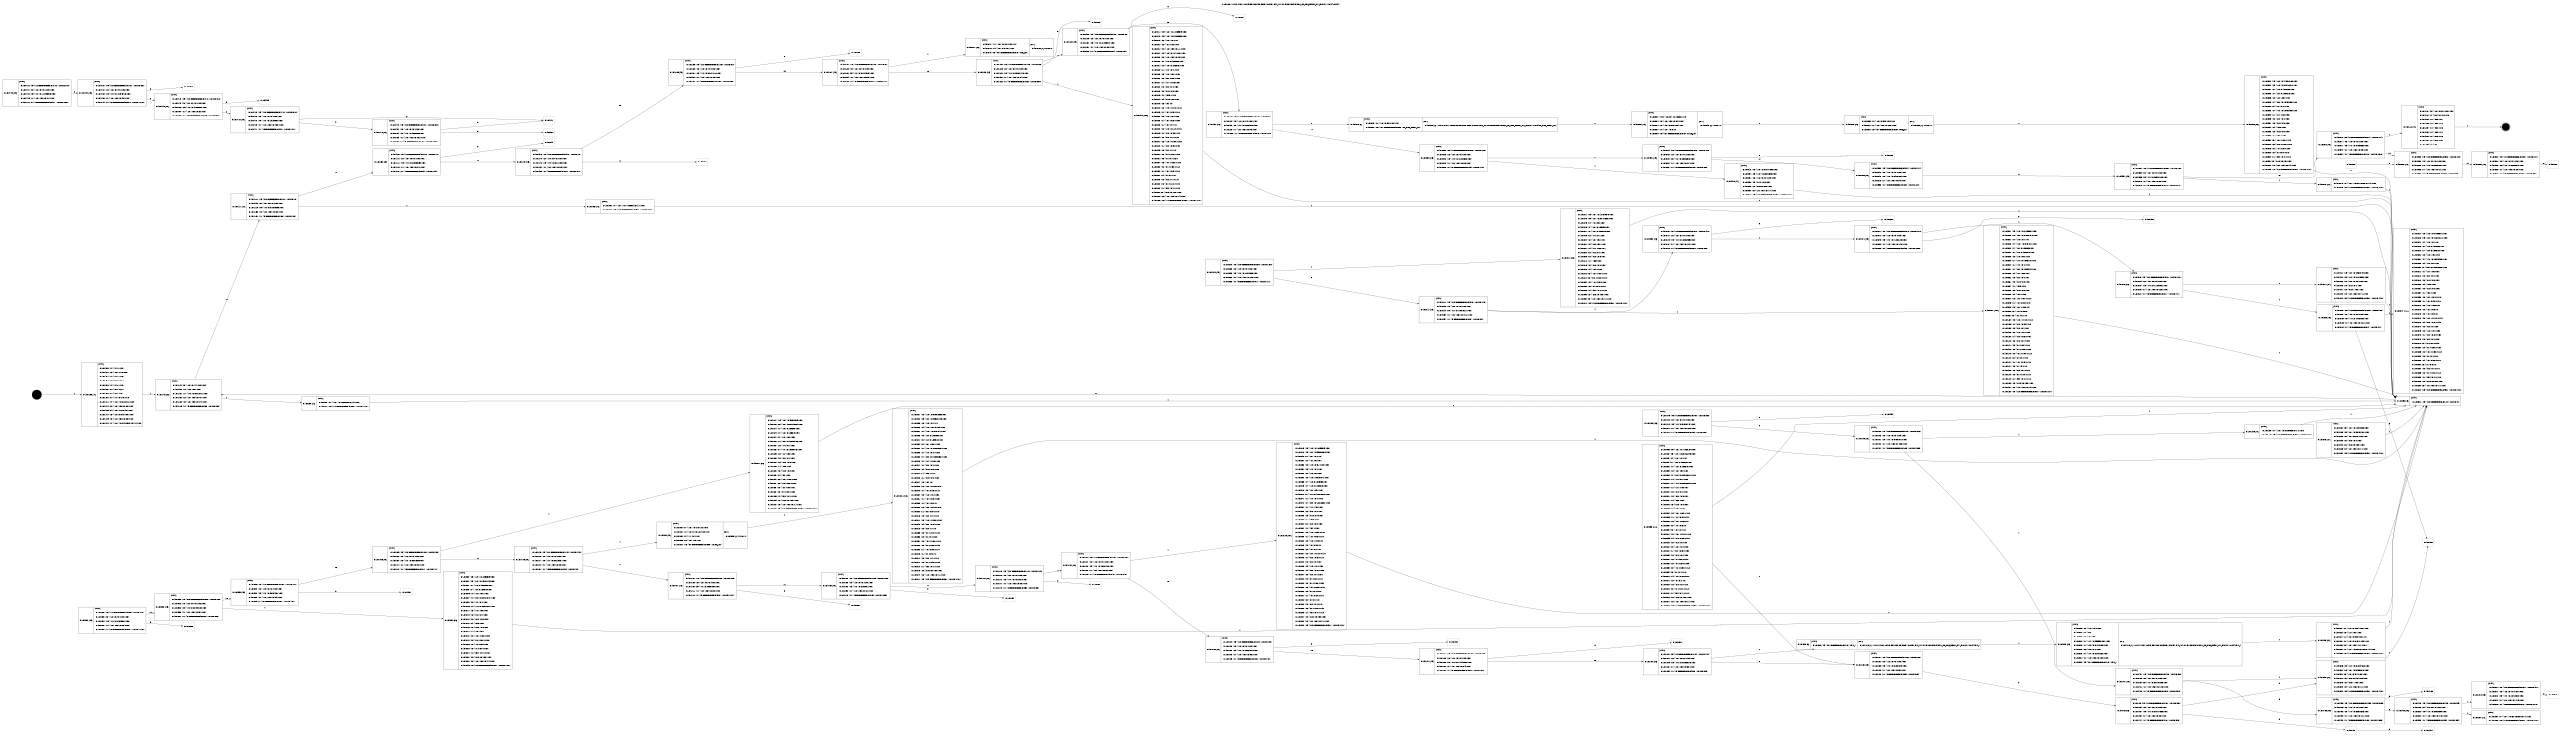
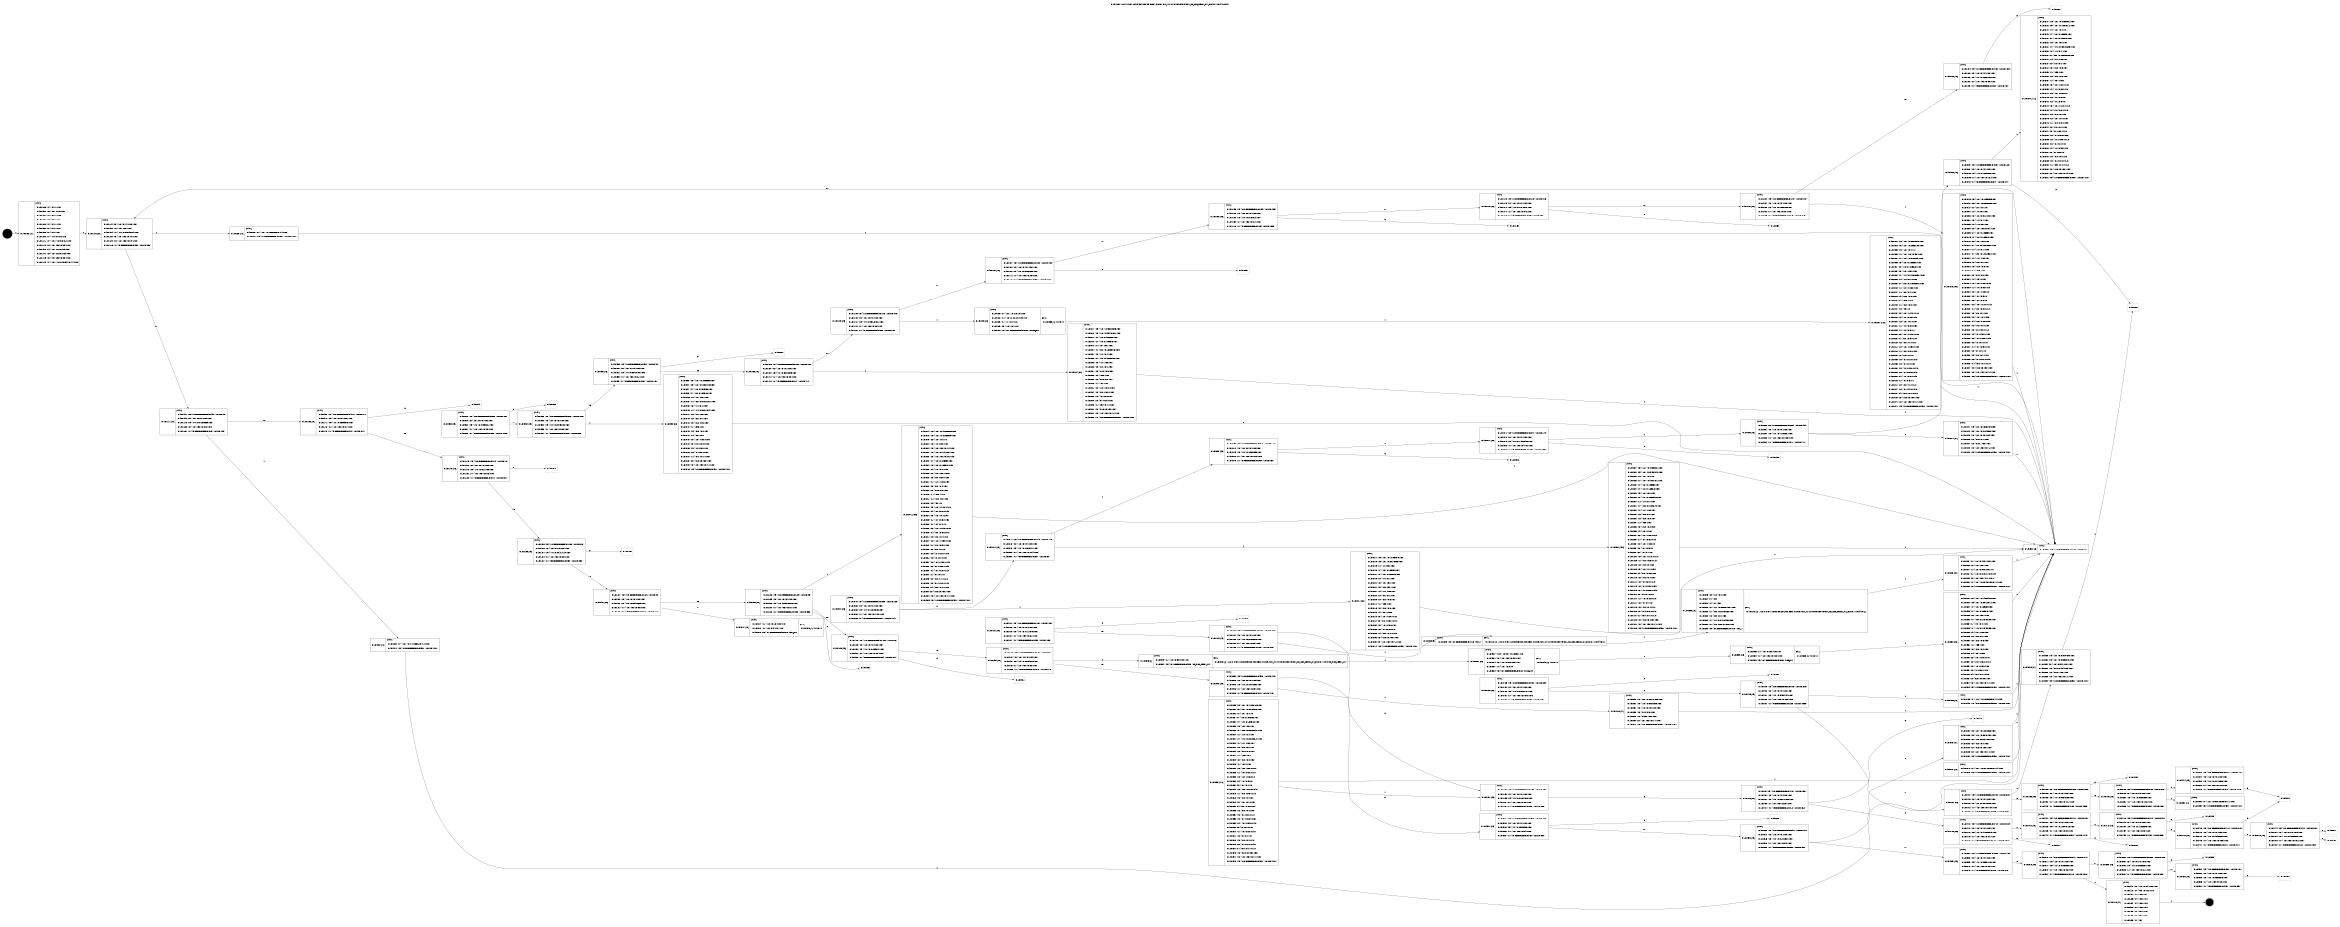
(420, 118) -> (2260, 813)
(2375, 164) -> (2185, 860)
(2249, 181) -> none
(1346, 655) -> none
(2249, 695) -> (1875, 815)
(2389, 730) -> (2030, 842)
none -> (1869, 800)
